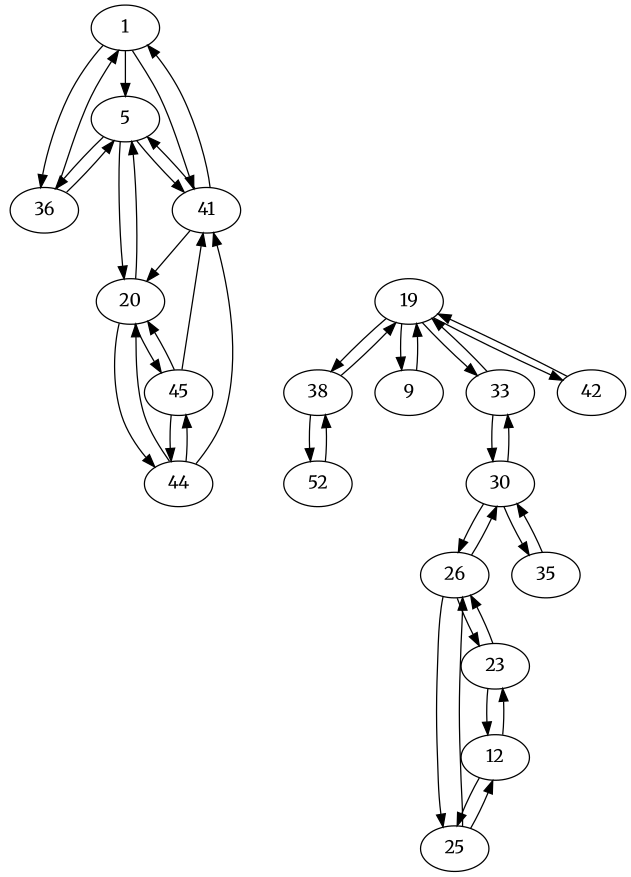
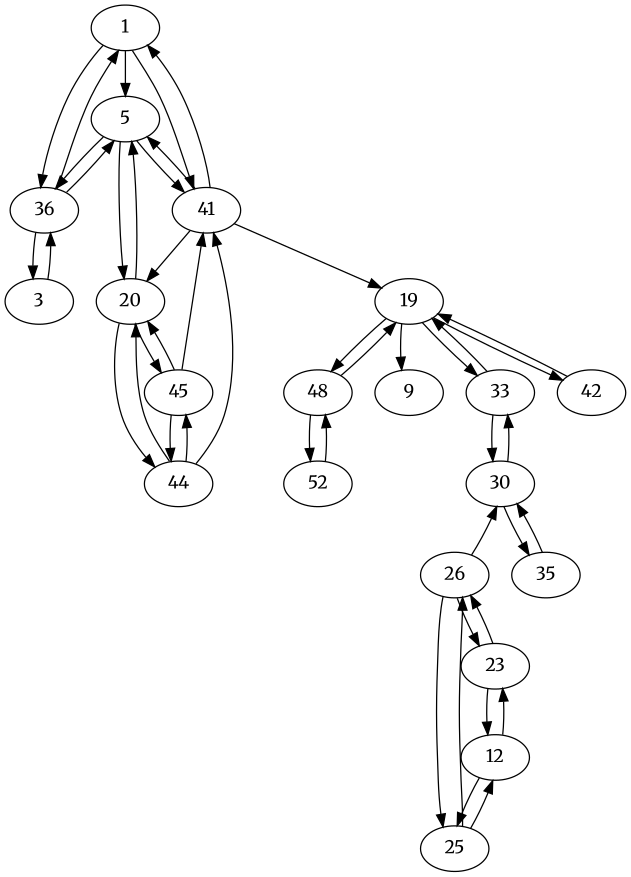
none -> (39, 301)
(418, 353) -> (302, 253)
(318, 393) -> (318, 393)
(473, 522) -> none
